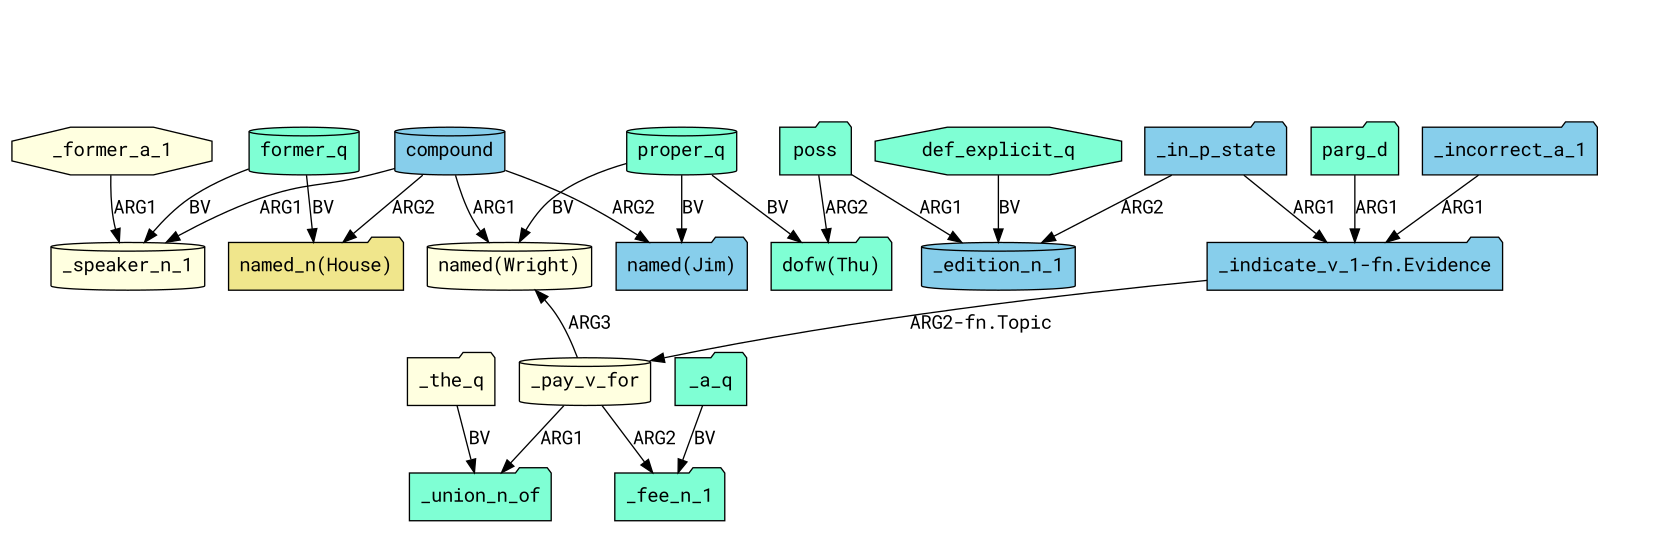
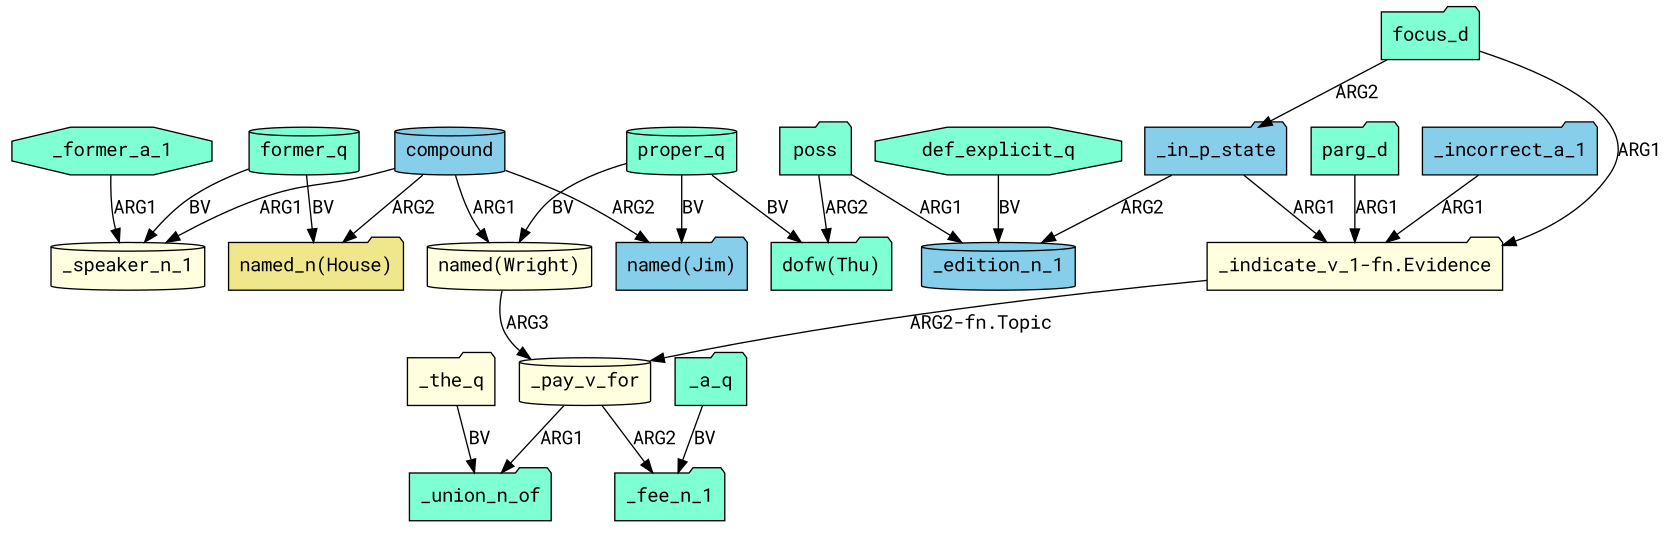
none -> (1430, 36)
(112, 151) -> (112, 151)
(1355, 266) -> (1355, 266)
(564, 327) -> (501, 324)
